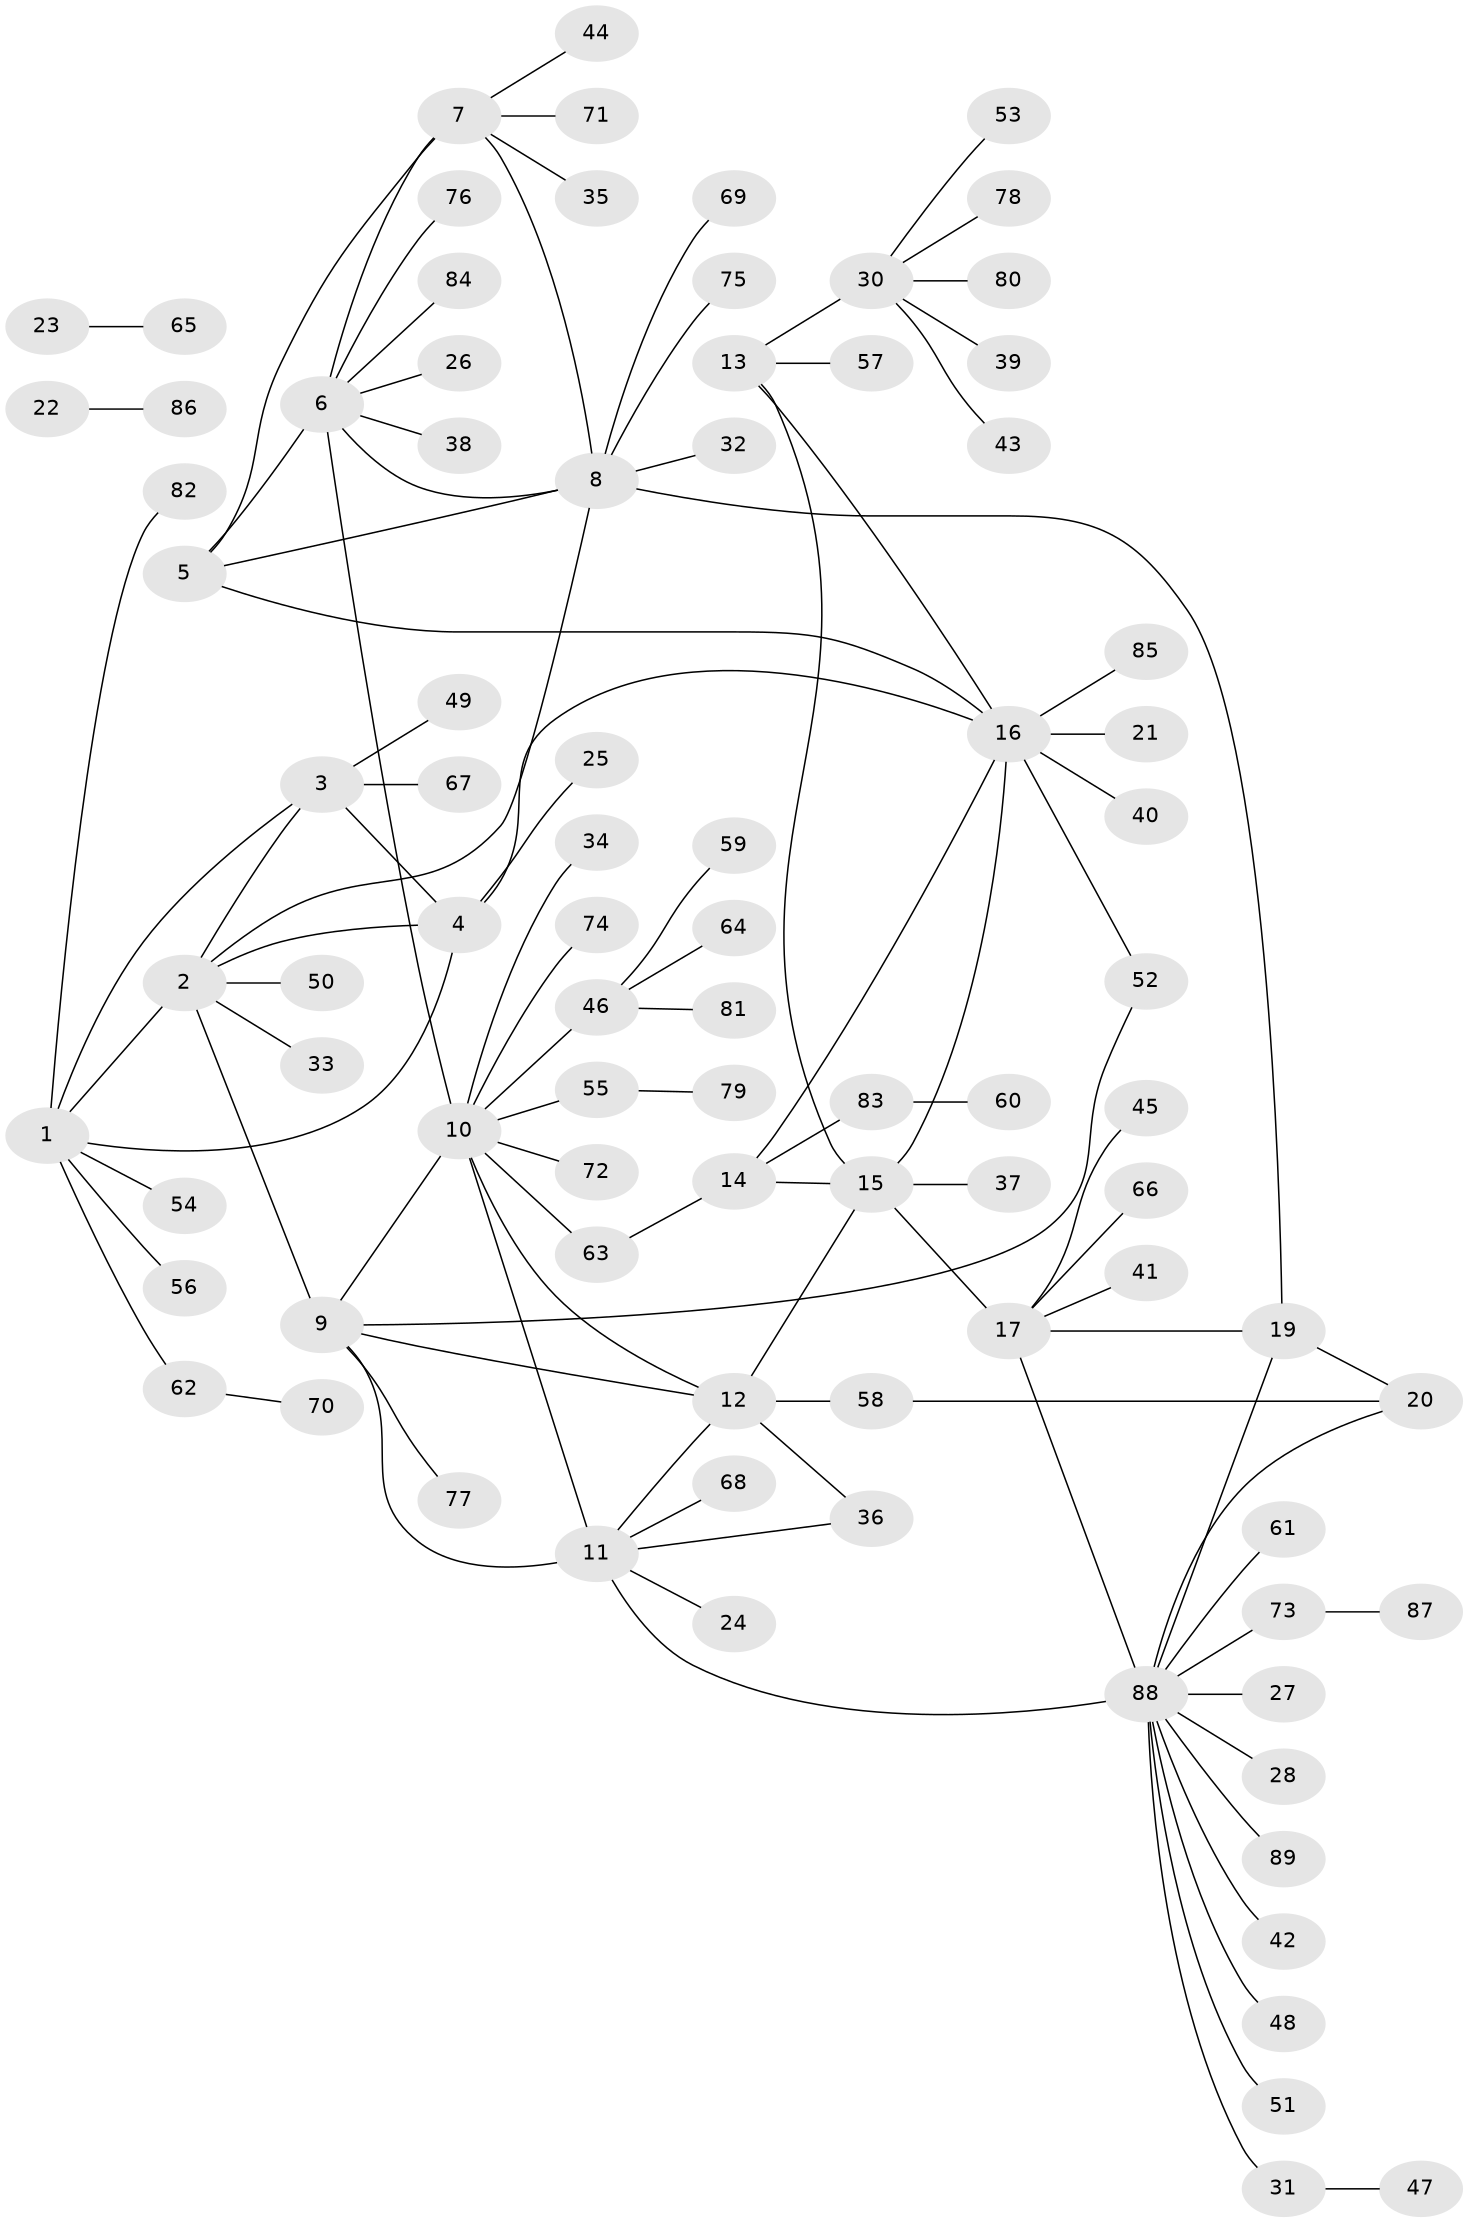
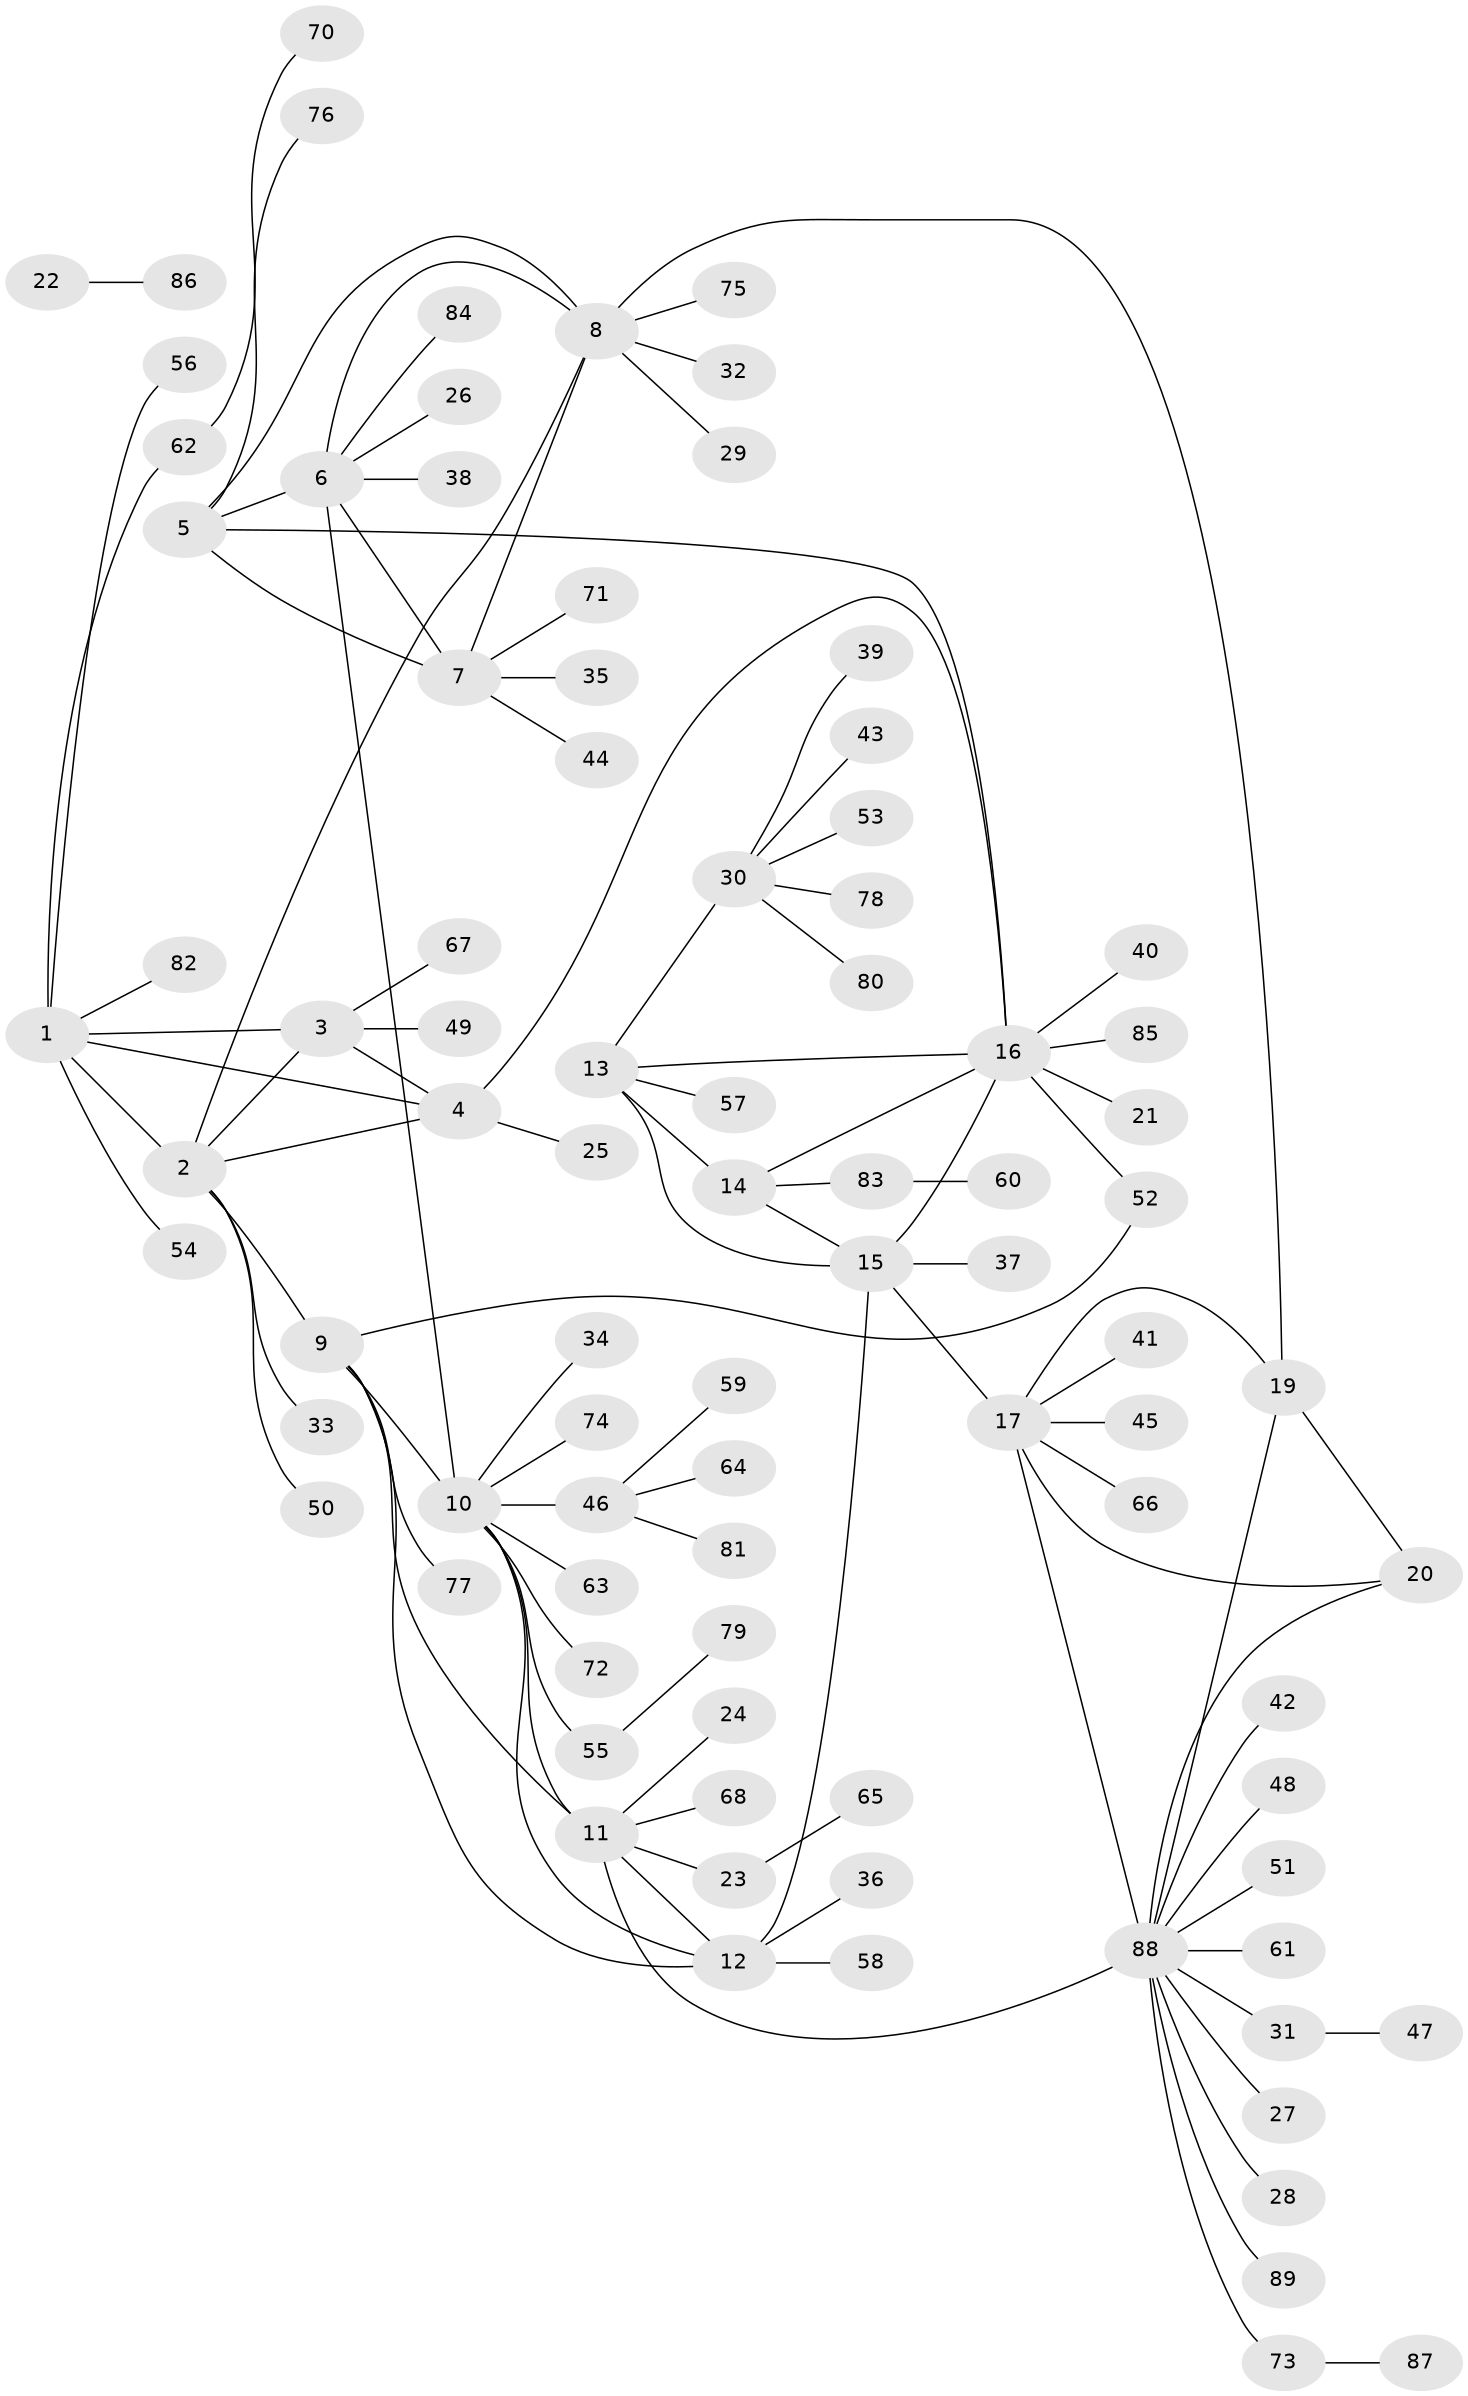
(734, 198) -> (734, 455)
(381, 296) -> (256, 353)
(666, 1218) -> (666, 1129)
(1146, 1401) -> (1176, 1573)
(734, 1536) -> (666, 1858)
